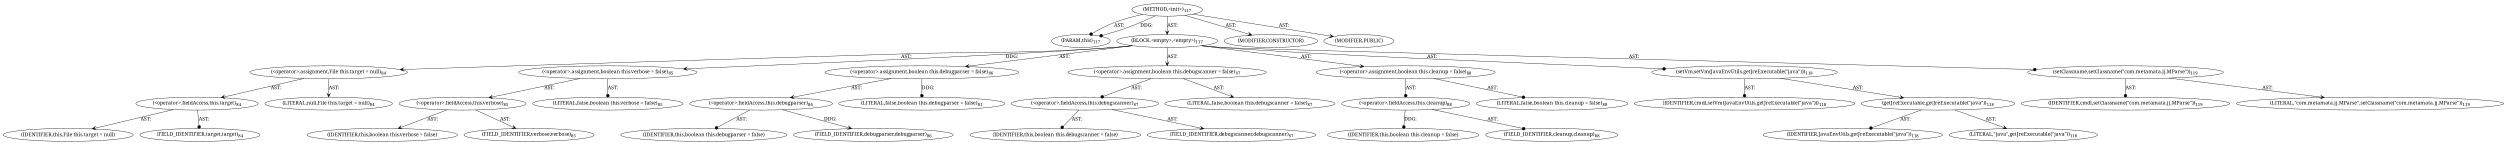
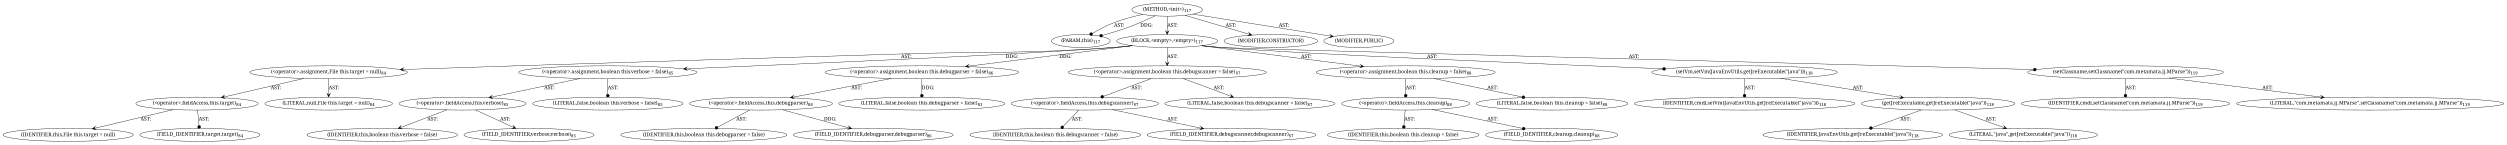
(1065, 57) -> (1066, 57)
(1411, 119) -> (1410, 119)
